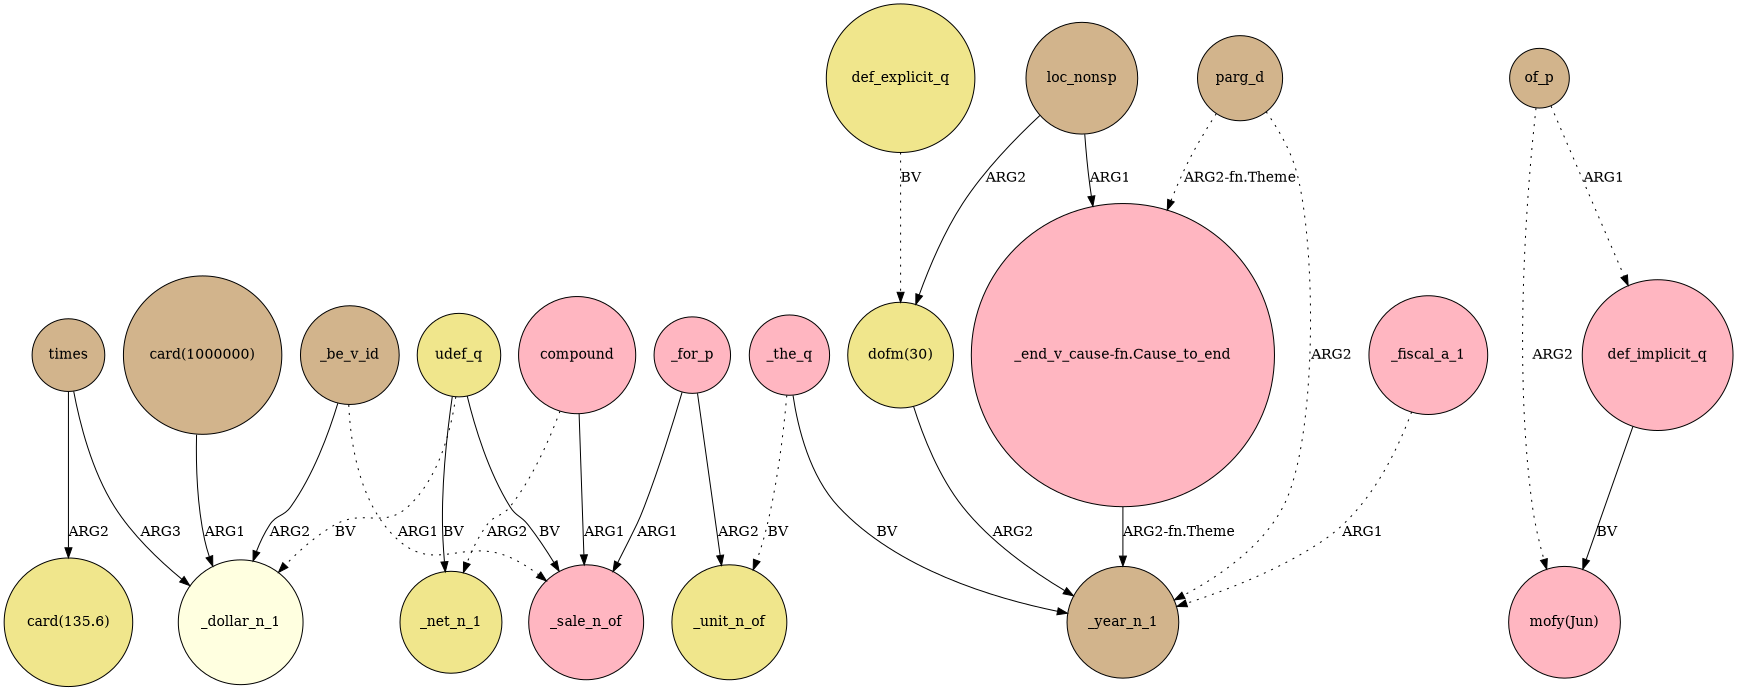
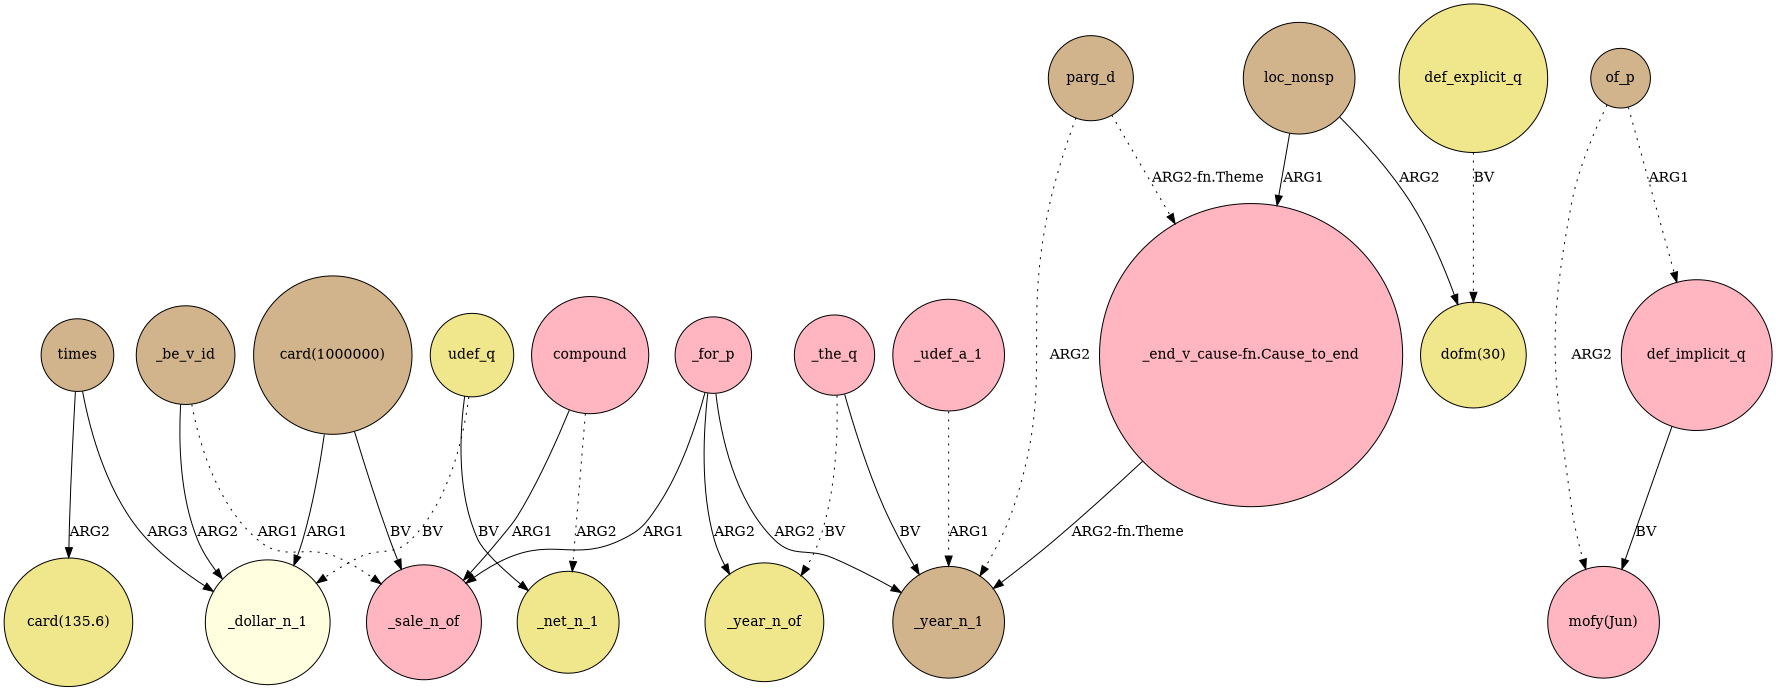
(1428, 355) -> (949, 355)
(499, 486) -> (375, 496)
(969, 514) -> (764, 528)
(729, 622) -> (764, 622)
